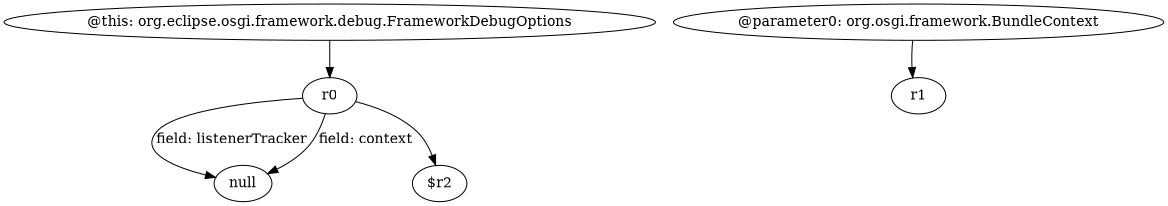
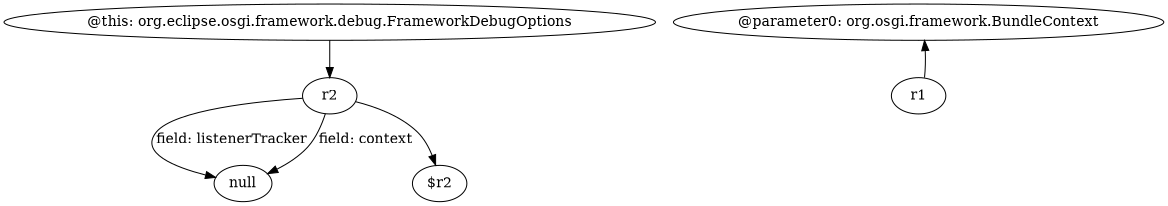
(912, 54) -> (925, 64)
(330, 96) -> (330, 96)
